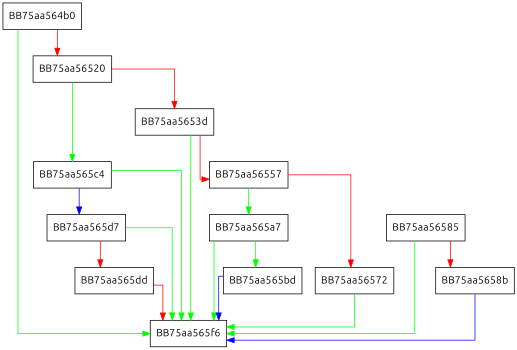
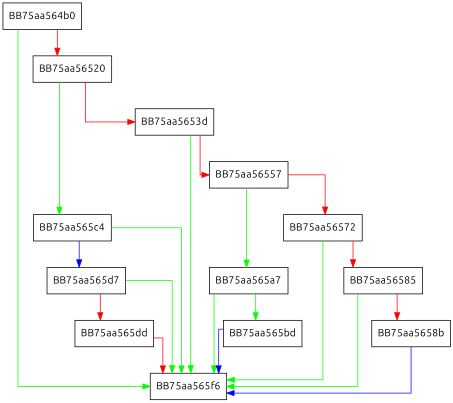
none -> (353, 250)
